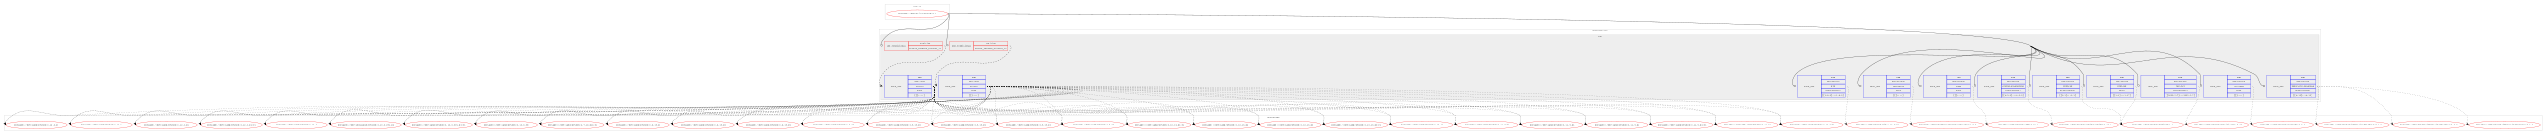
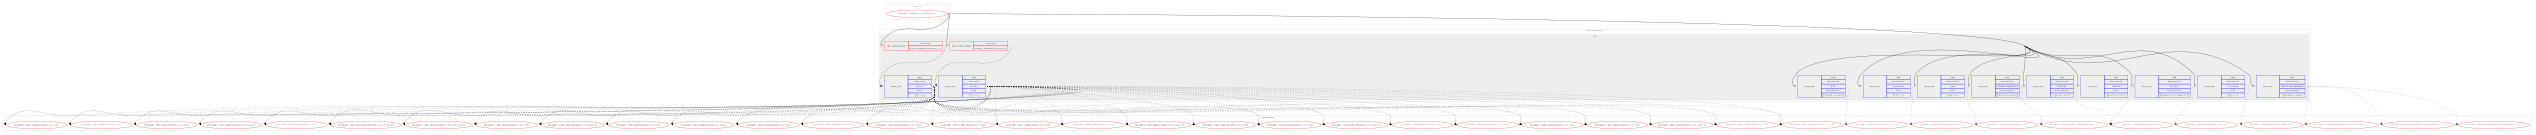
(1747, 125) -> (1747, 125)
(1948, 125) -> (1942, 125)
(2218, 125) -> (2207, 125)
